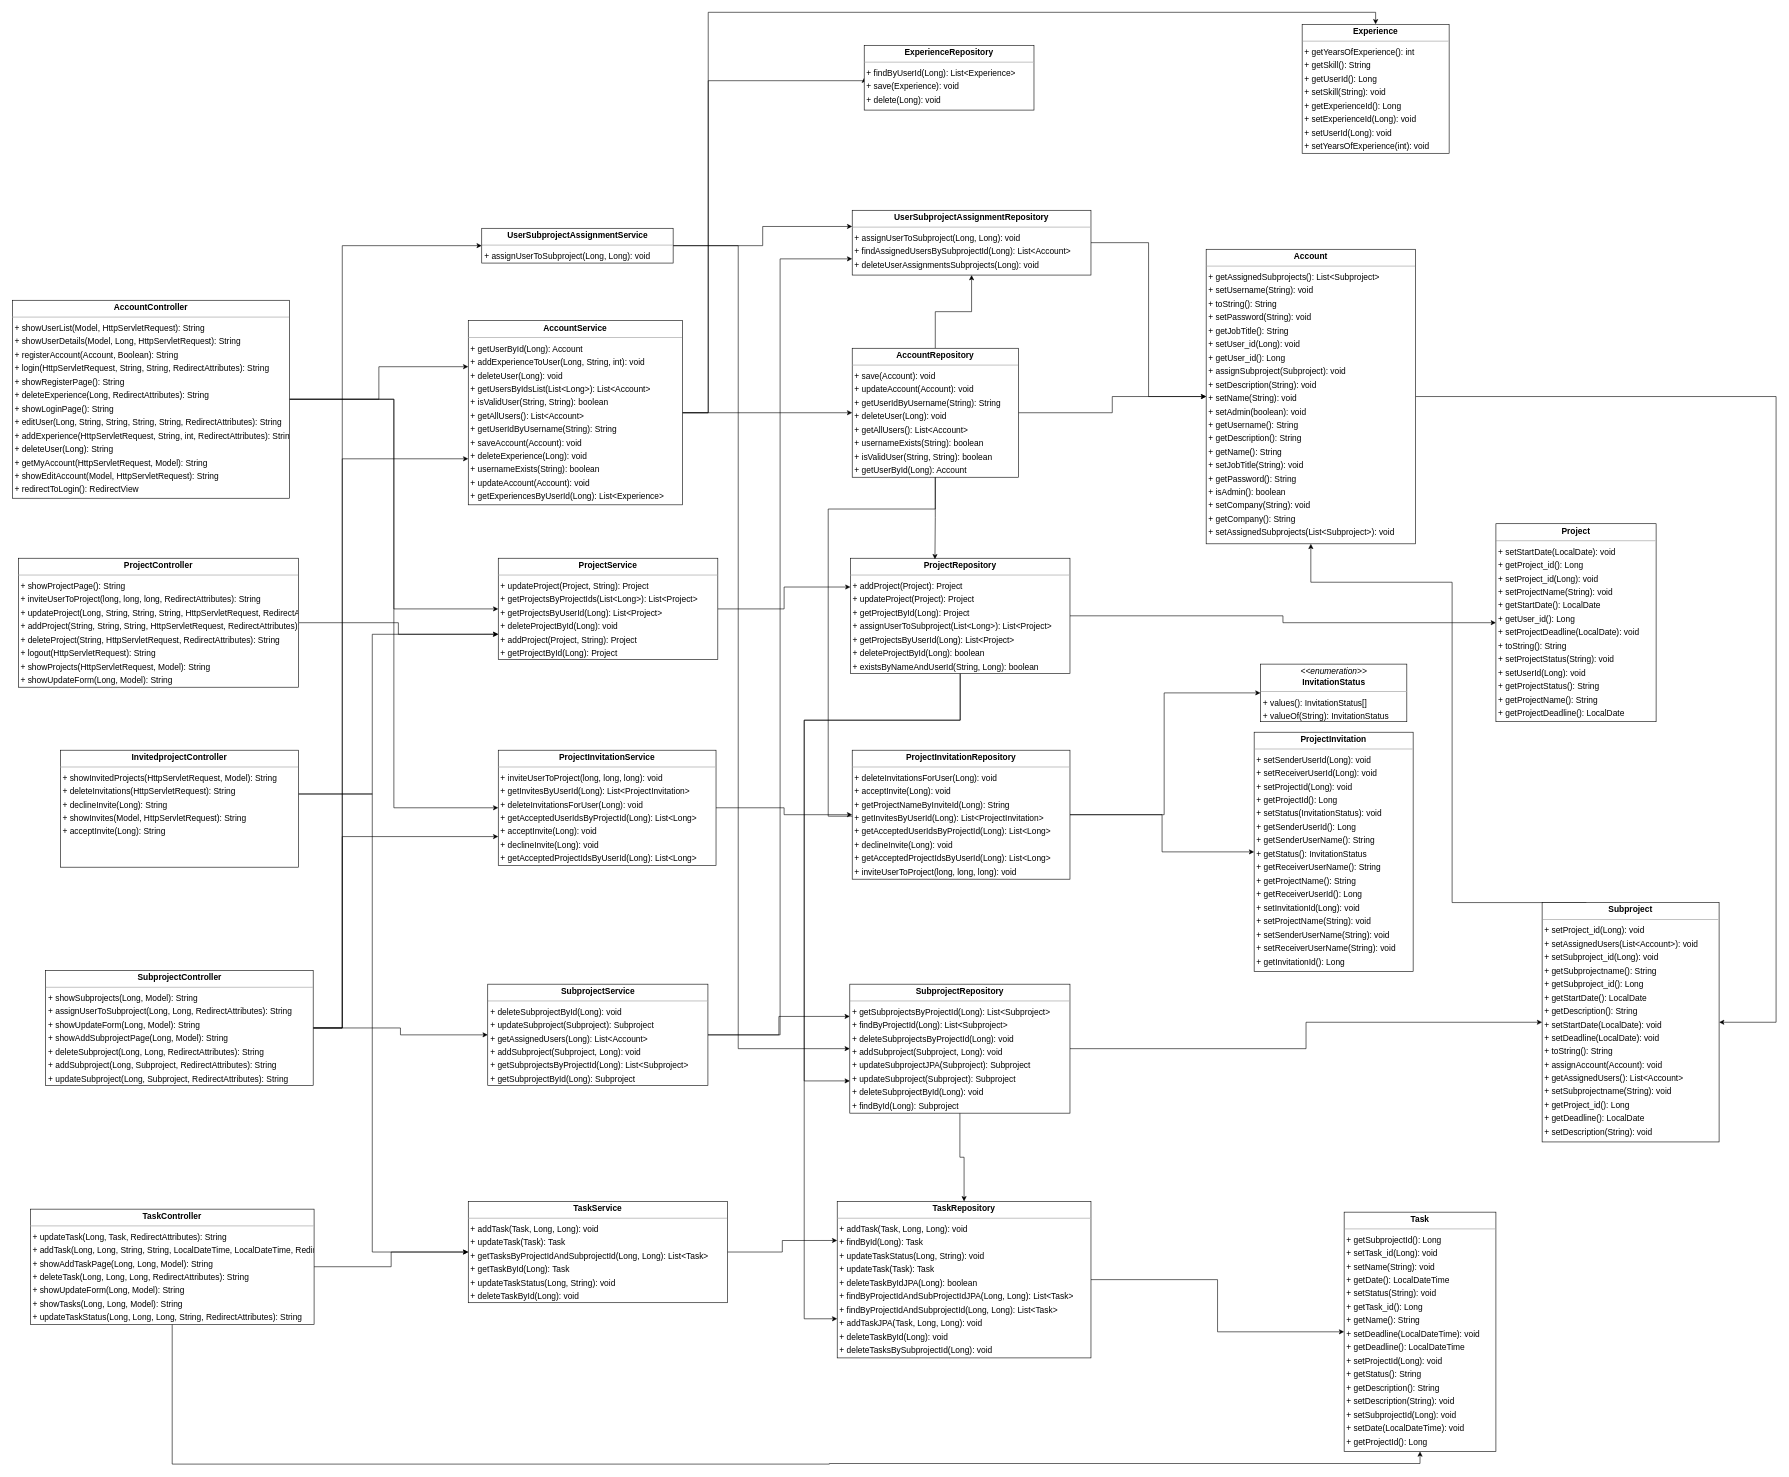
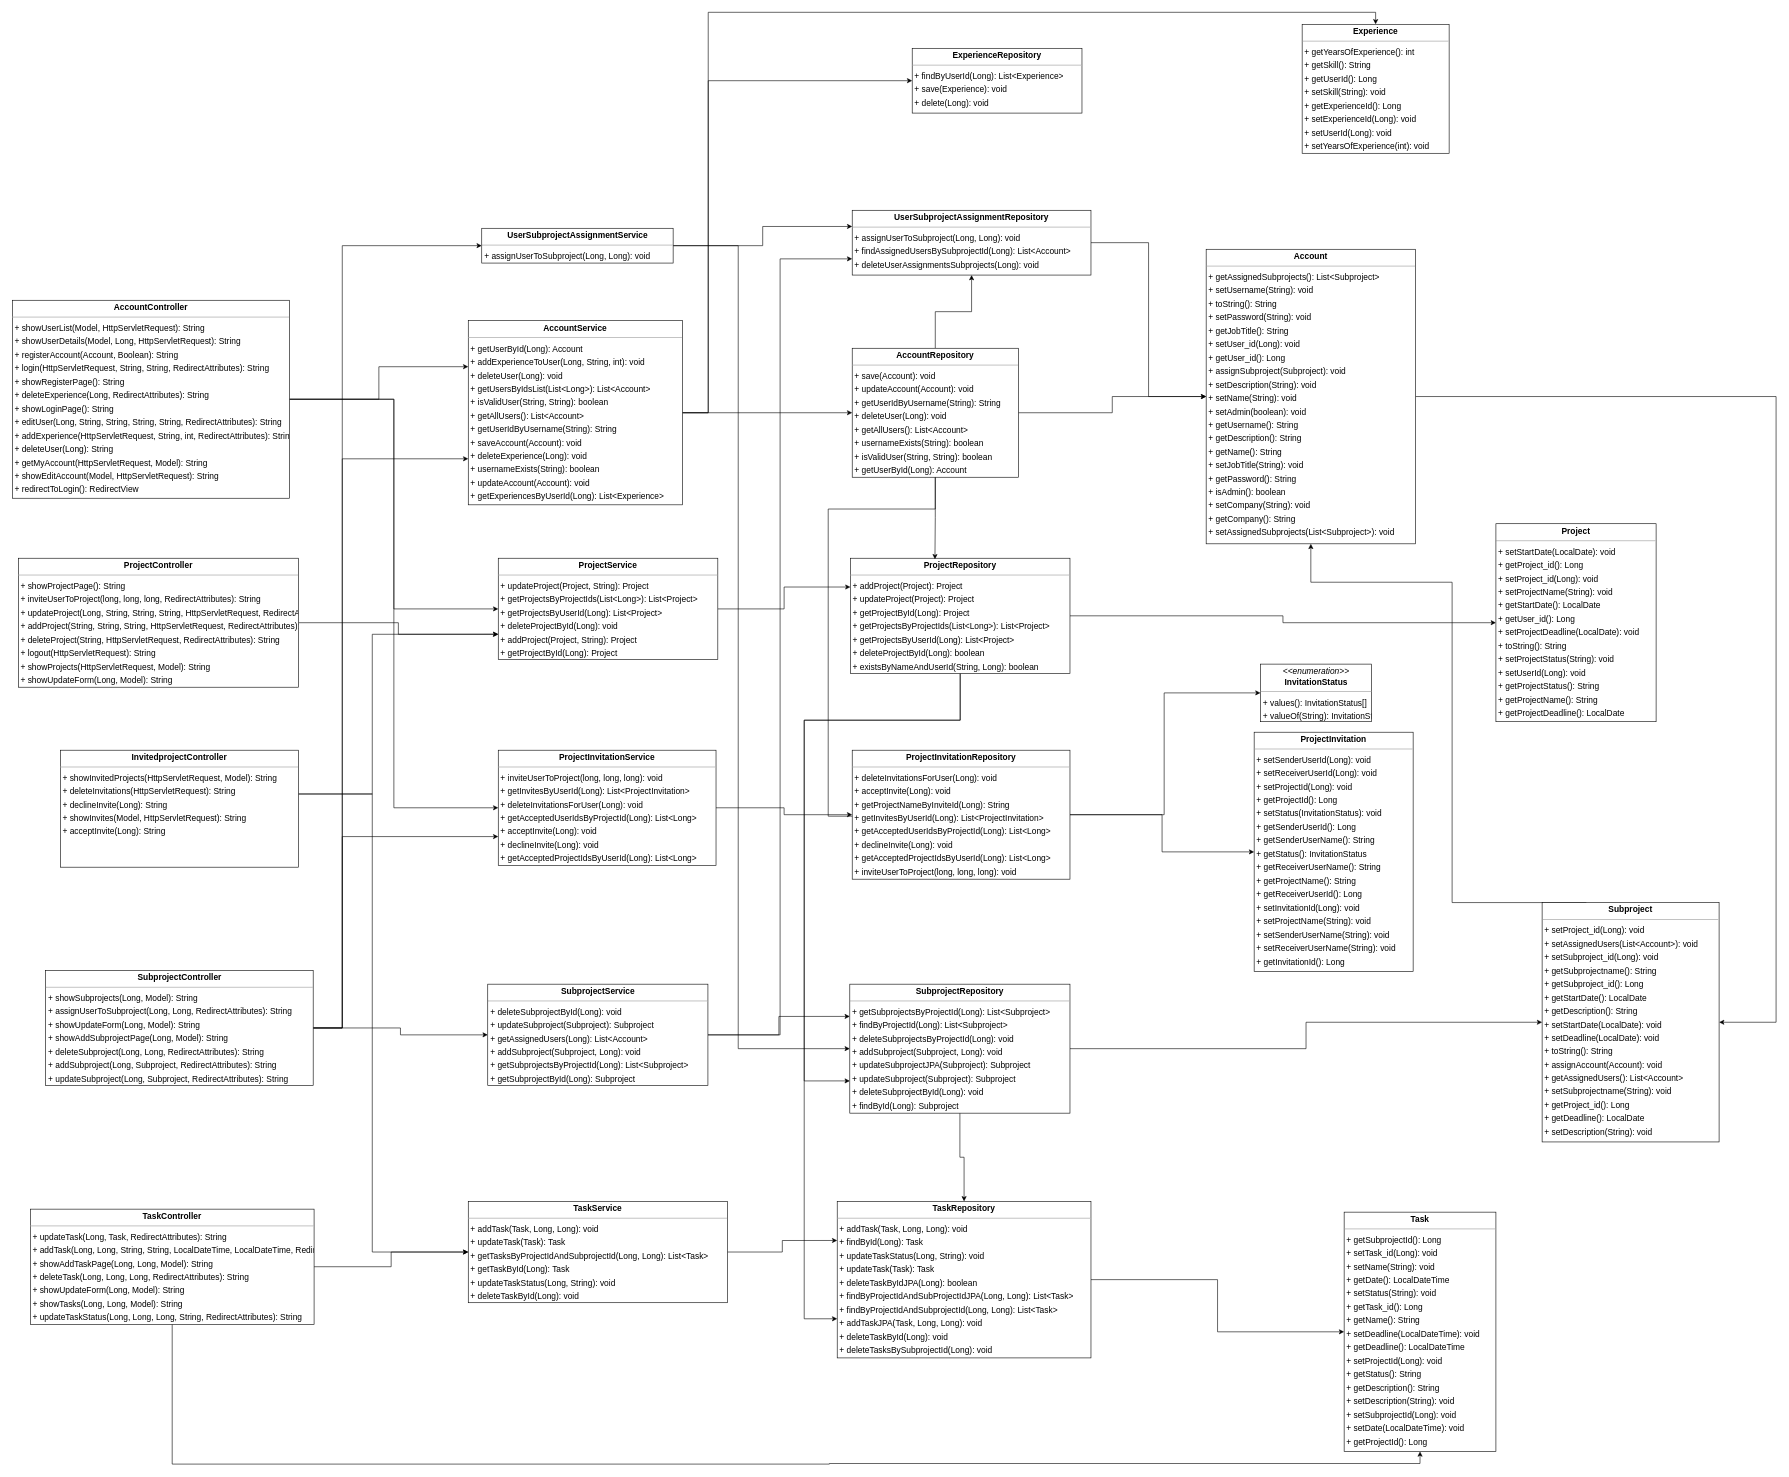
(949, 78) -> (997, 81)
(964, 599) -> (967, 599)
(1334, 693) -> (1316, 693)
